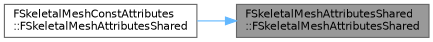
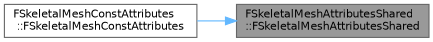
(101, 21) -> (101, 21)
